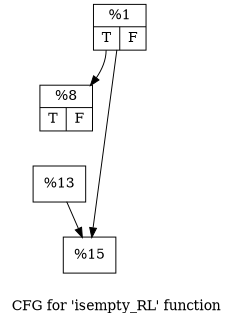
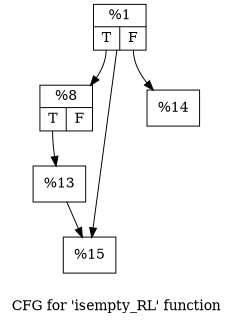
none -> (173, 108)
none -> (53, 144)
